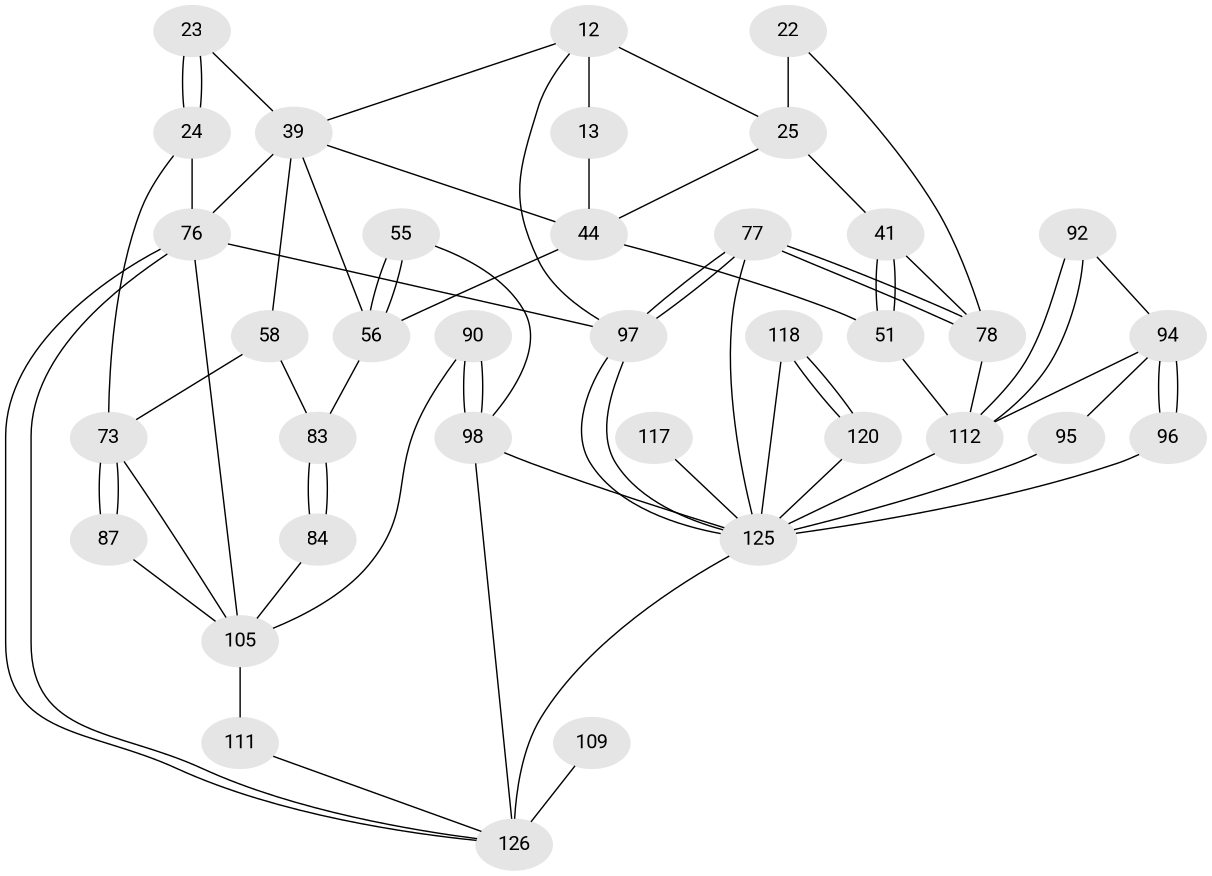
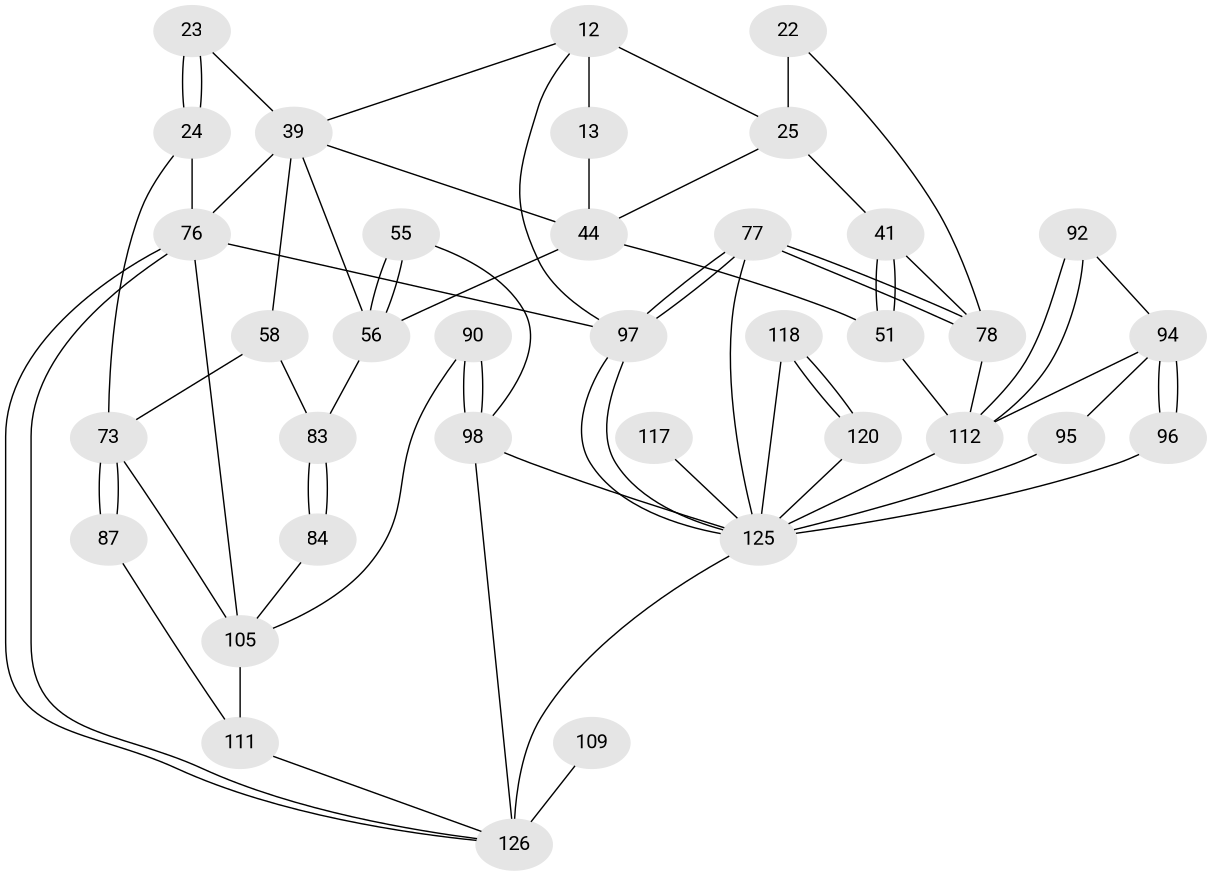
(175, 590) -> (173, 642)
